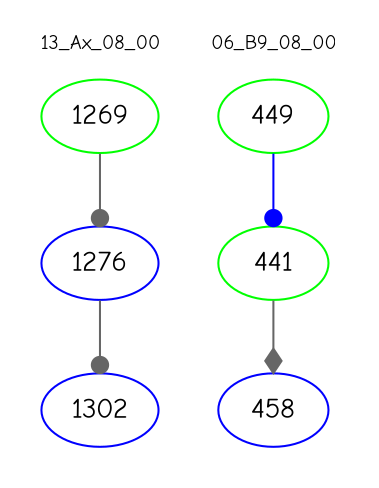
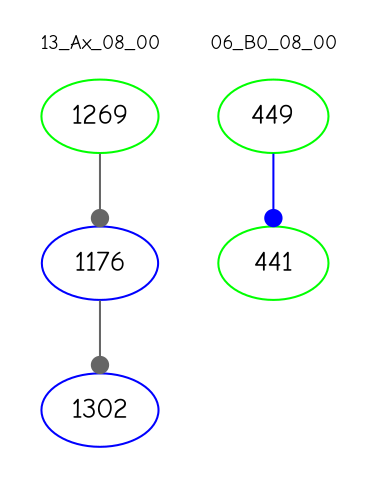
(274, 44) -> (274, 44)
(100, 263) -> (100, 263)
(273, 410) -> none
